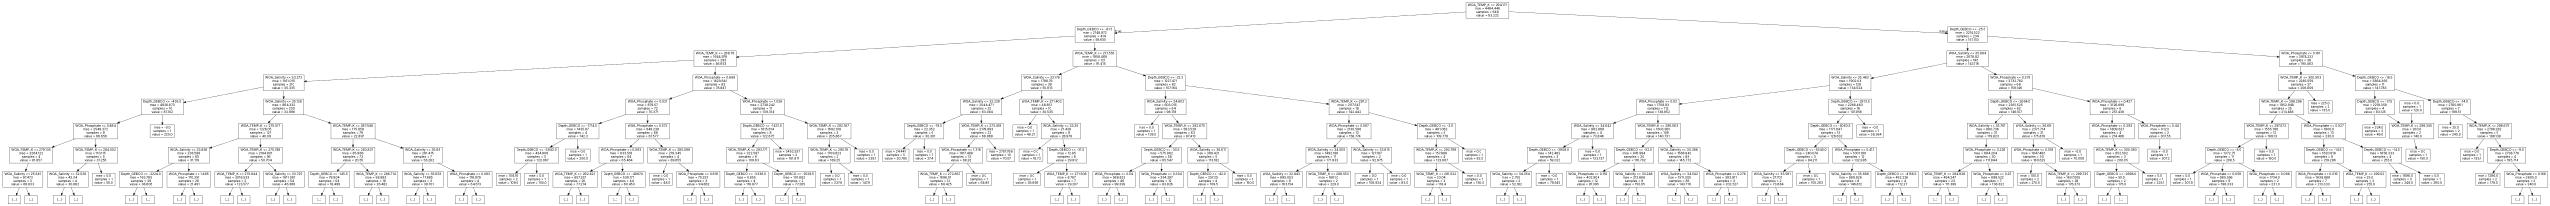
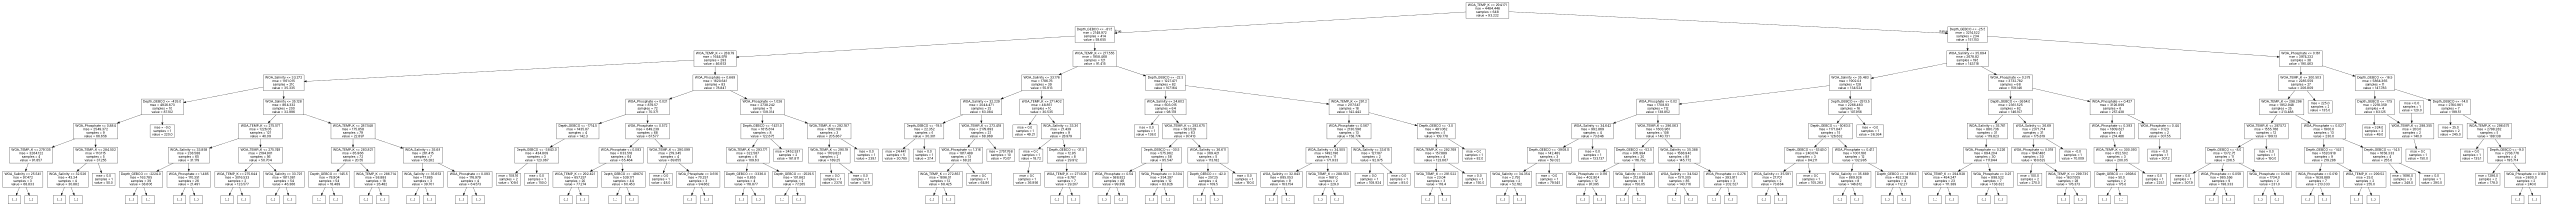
(578, 155) -> none
(1046, 168) -> (1029, 166)
